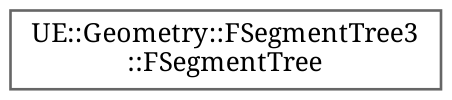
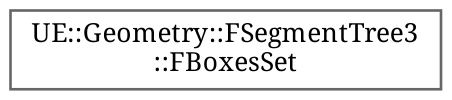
(226, 50) -> (226, 50)
